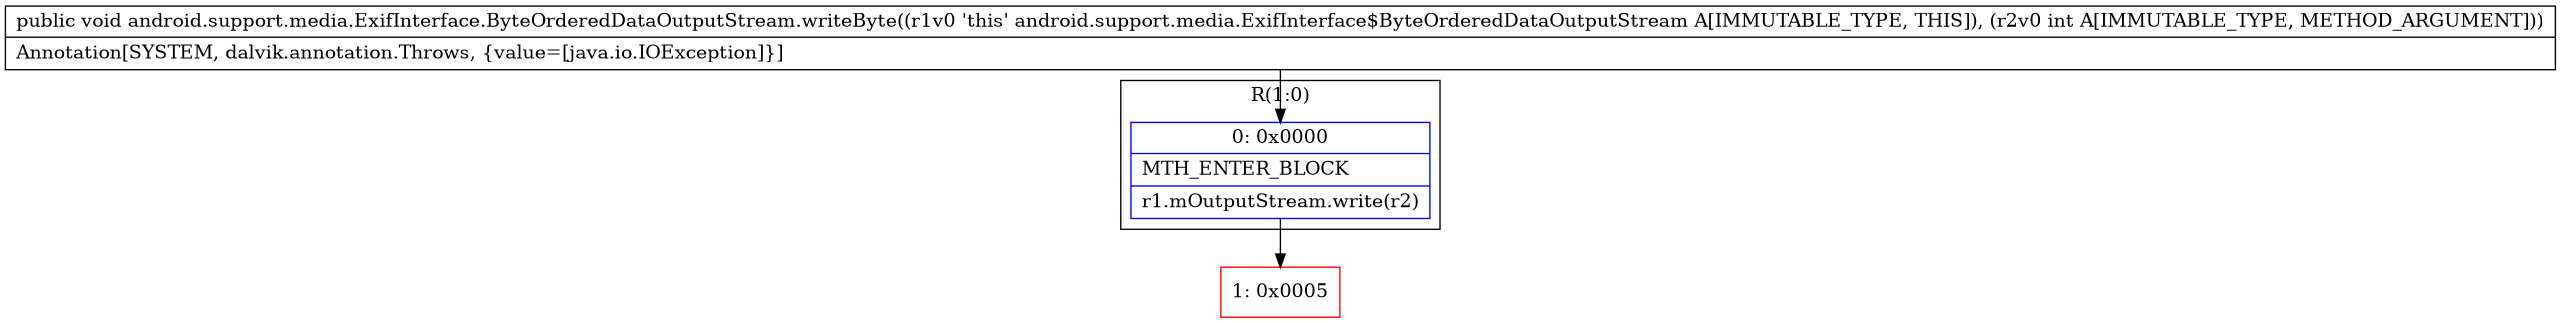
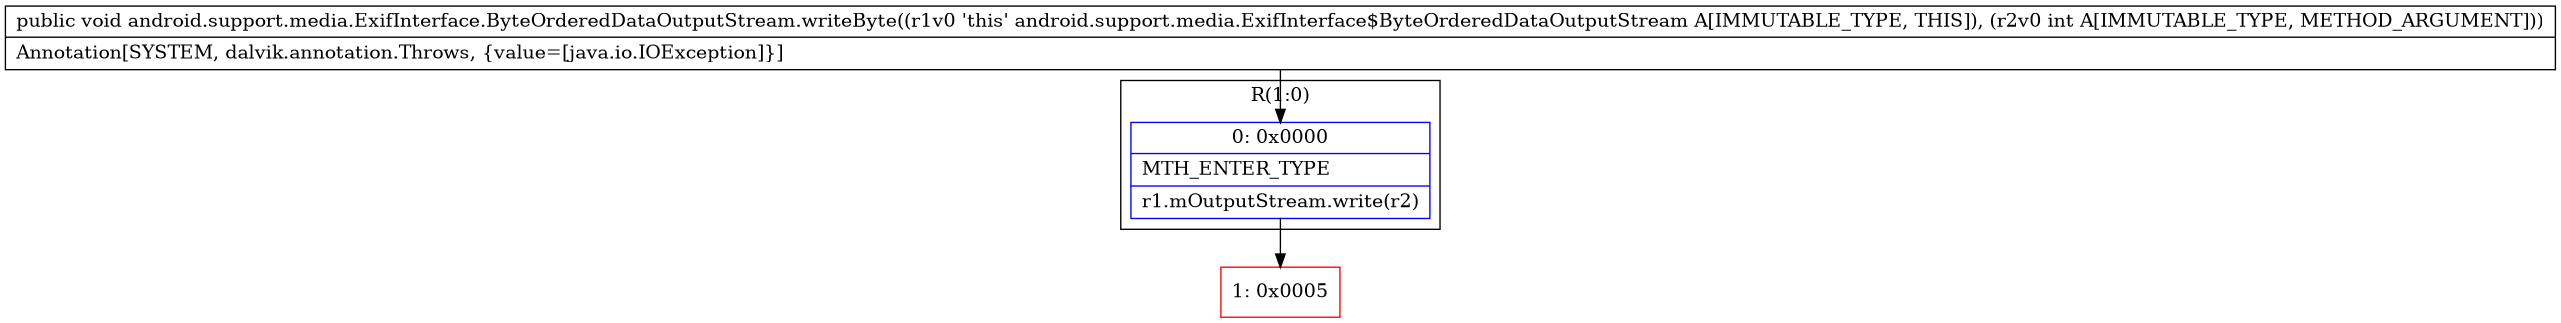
(1246, 169) -> (1236, 169)
